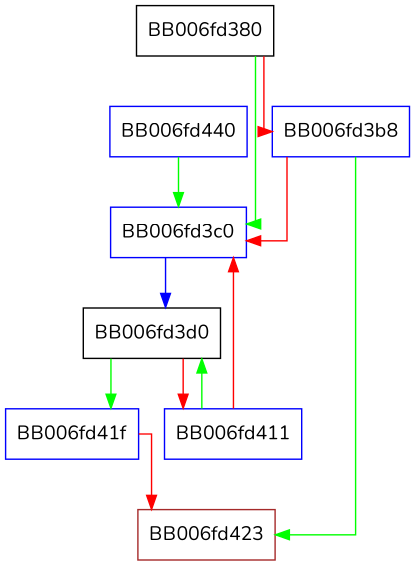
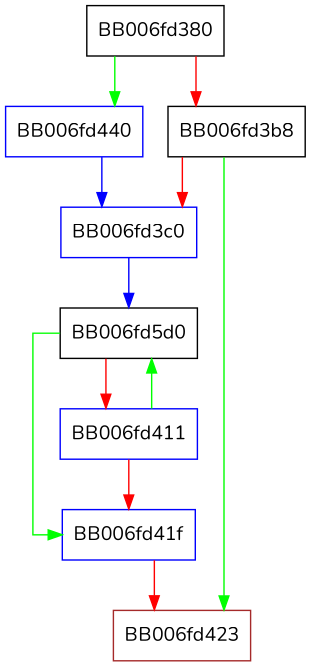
(341, 132) -> (237, 132)
(255, 140) -> (115, 74)
(178, 175) -> (102, 175)
(152, 333) -> (129, 333)
(233, 340) -> (129, 477)
